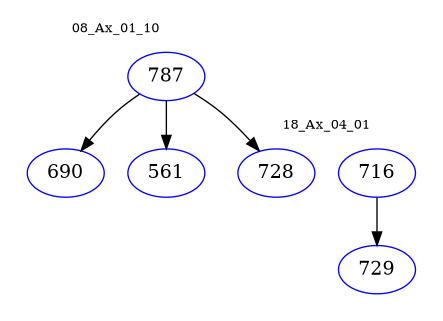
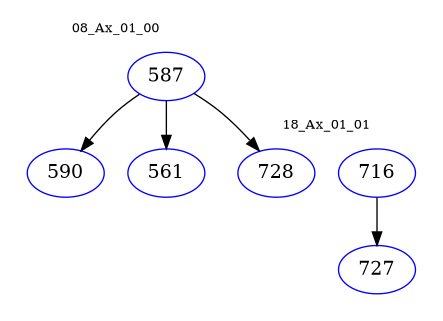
(116, 29) -> (116, 29)
(166, 76) -> (166, 76)
(327, 125) -> (327, 125)
(66, 173) -> (66, 173)
(377, 270) -> (377, 270)
